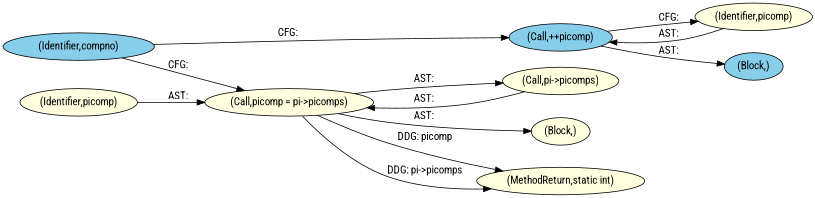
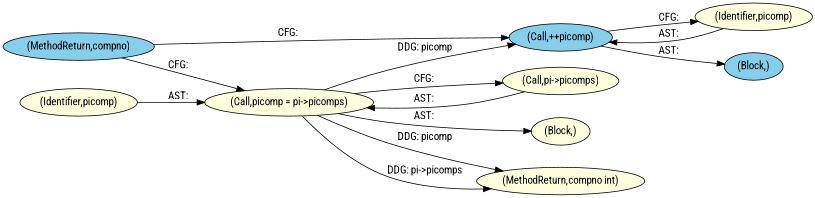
(79, 47) -> (79, 47)
none -> (415, 64)
(425, 79) -> (425, 79)
(561, 181) -> (561, 181)
